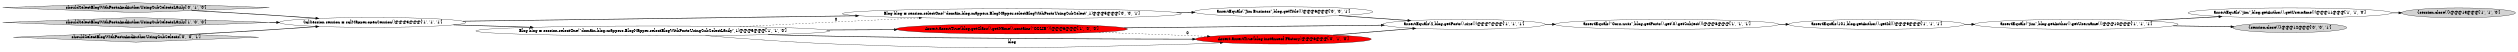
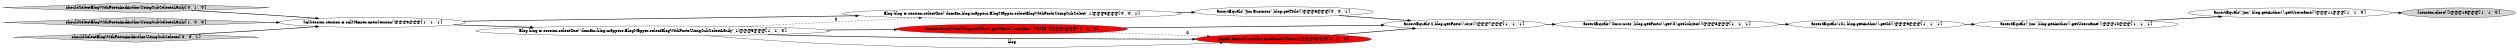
(2290, 28) -> none
